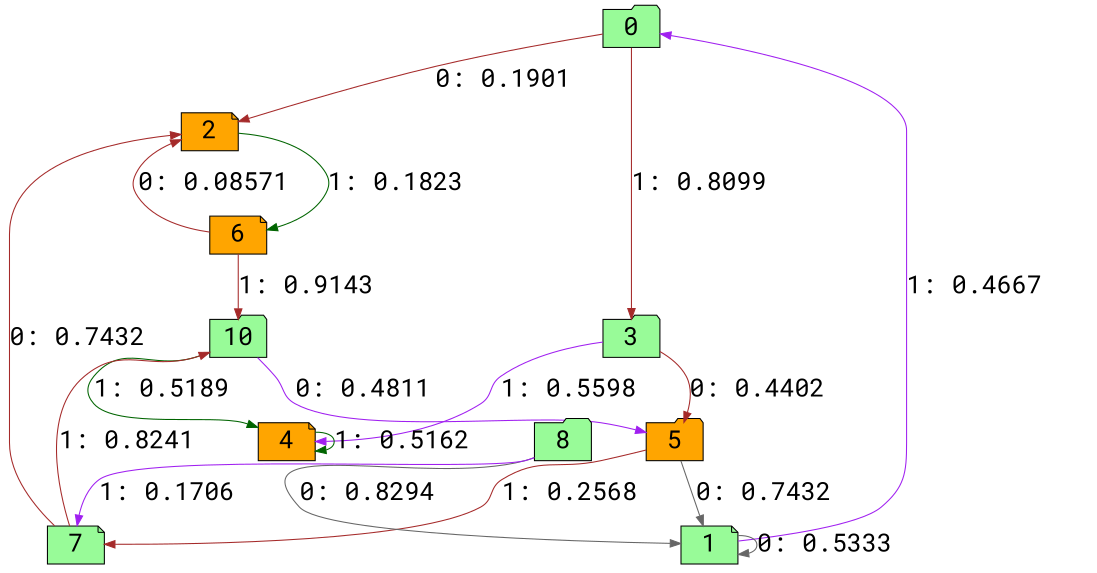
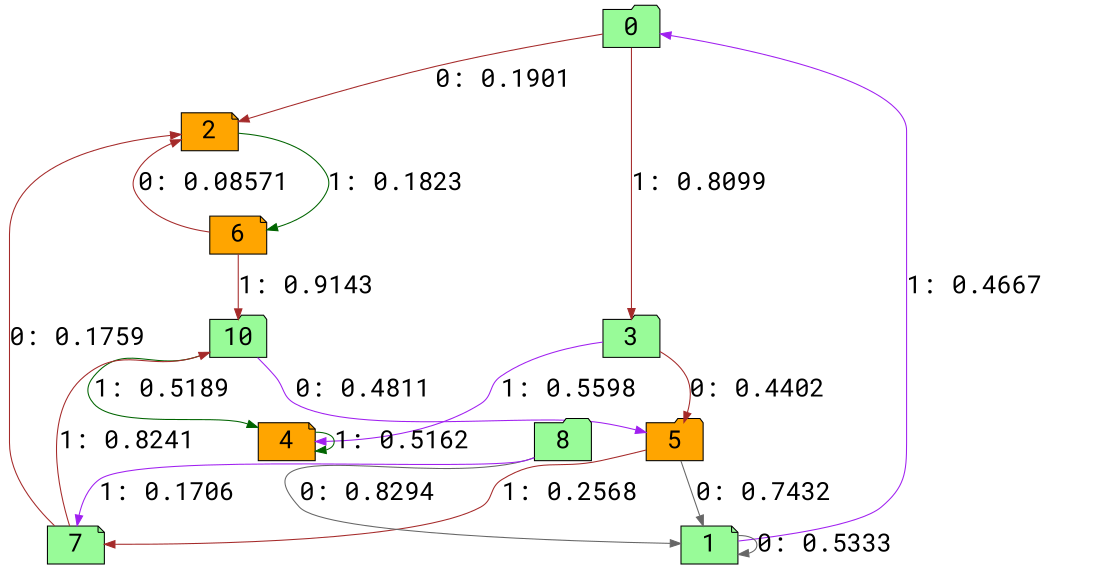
(100, 338) -> (100, 338)
